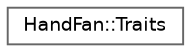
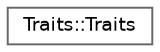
(95, 26) -> (80, 26)
